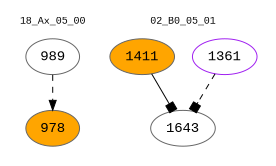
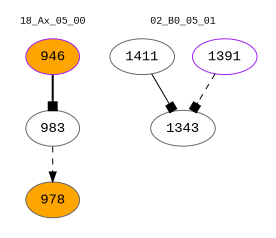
none -> (53, 57)
(53, 57) -> (53, 128)
(142, 57) -> (142, 57)
(225, 57) -> (225, 57)
(183, 128) -> (183, 128)
